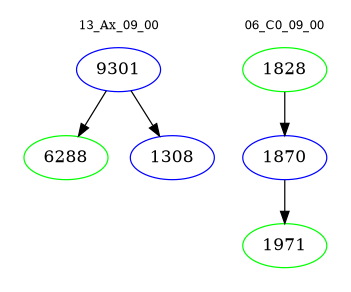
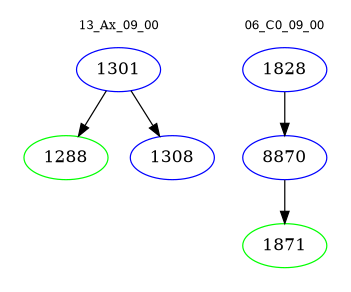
(119, 70) -> (119, 70)
(285, 70) -> (285, 70)
(66, 158) -> (66, 158)
(285, 158) -> (285, 158)
(285, 246) -> (285, 246)
